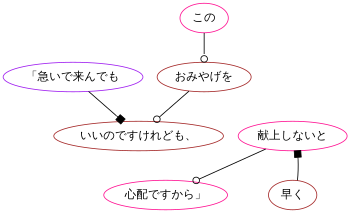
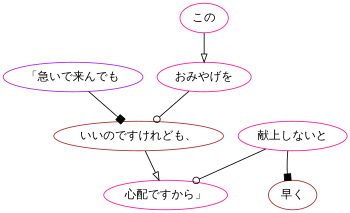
(204, 44) -> (204, 44)
(204, 77) -> (204, 77)
none -> (150, 162)
(298, 170) -> (287, 161)
